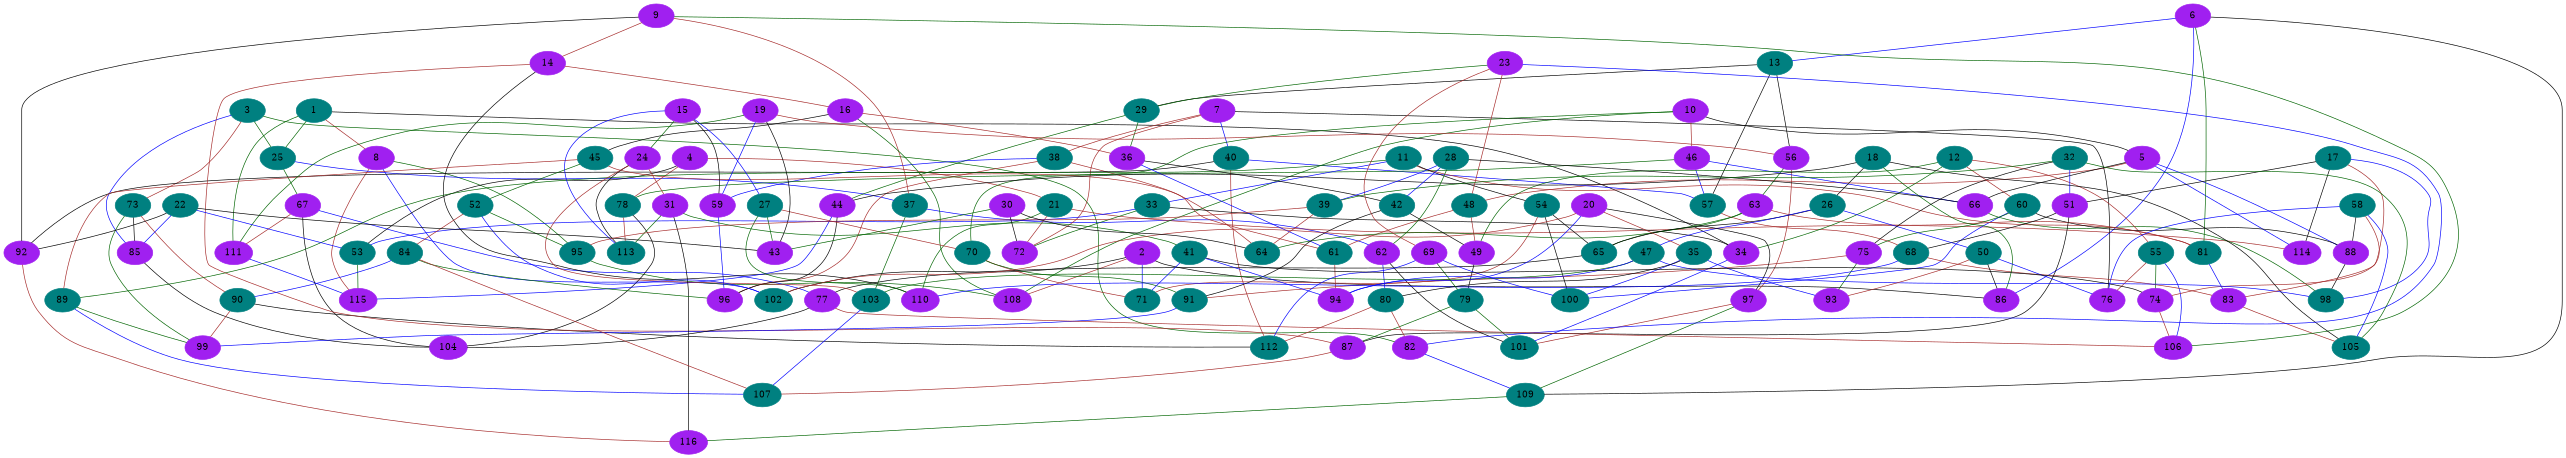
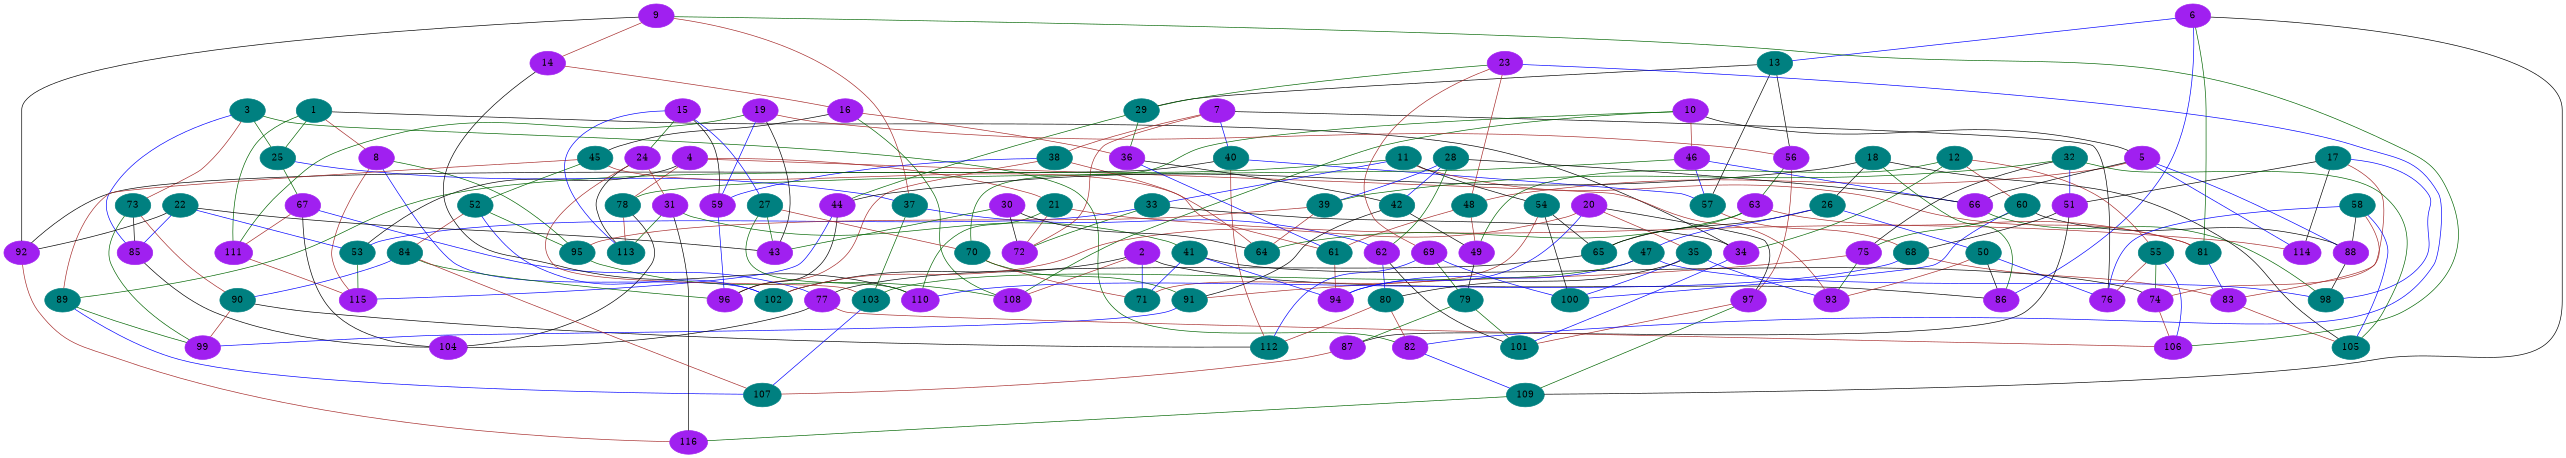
none -> (1280, 179)
(296, 276) -> (296, 276)
(288, 297) -> none
